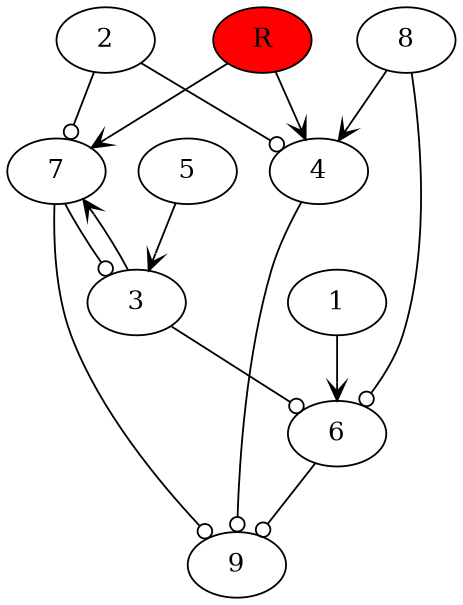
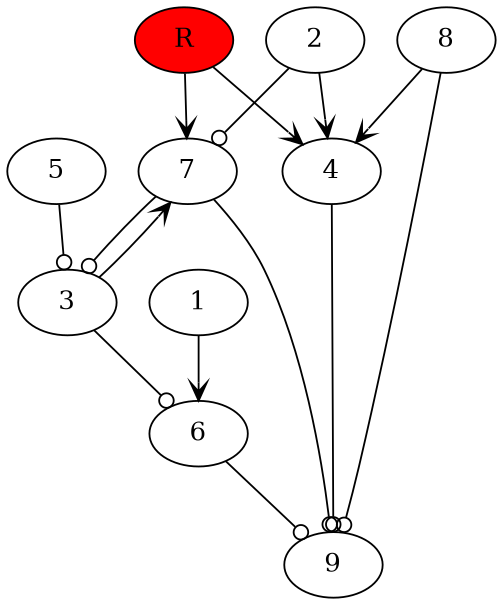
(206, 102) -> (322, 96)
(166, 228) -> (61, 230)
(419, 237) -> (396, 296)
